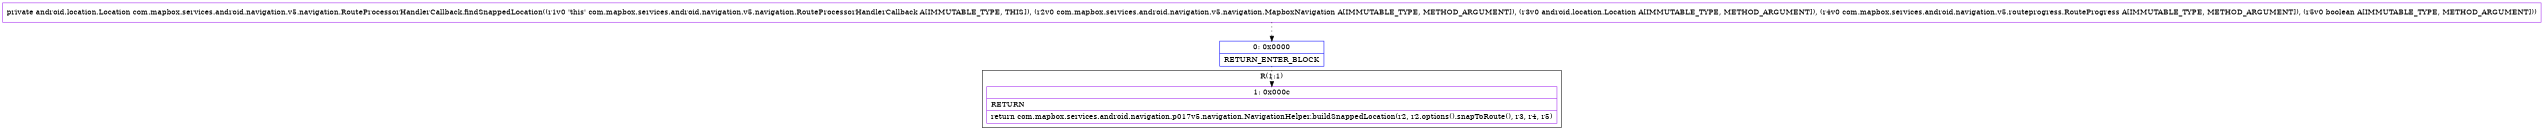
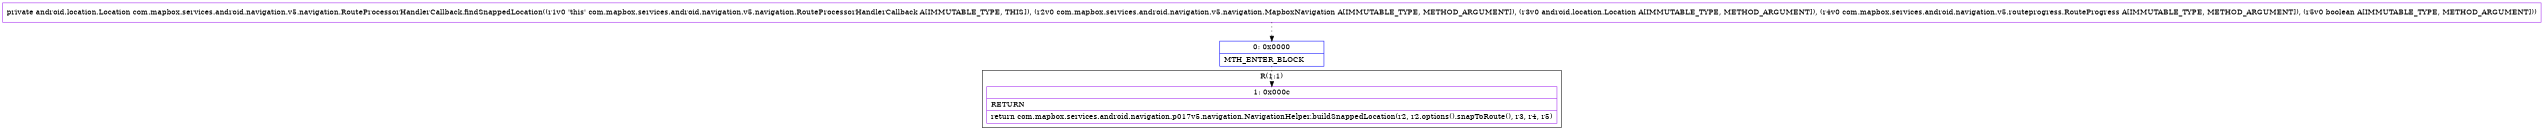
(1272, 60) -> (1264, 60)
